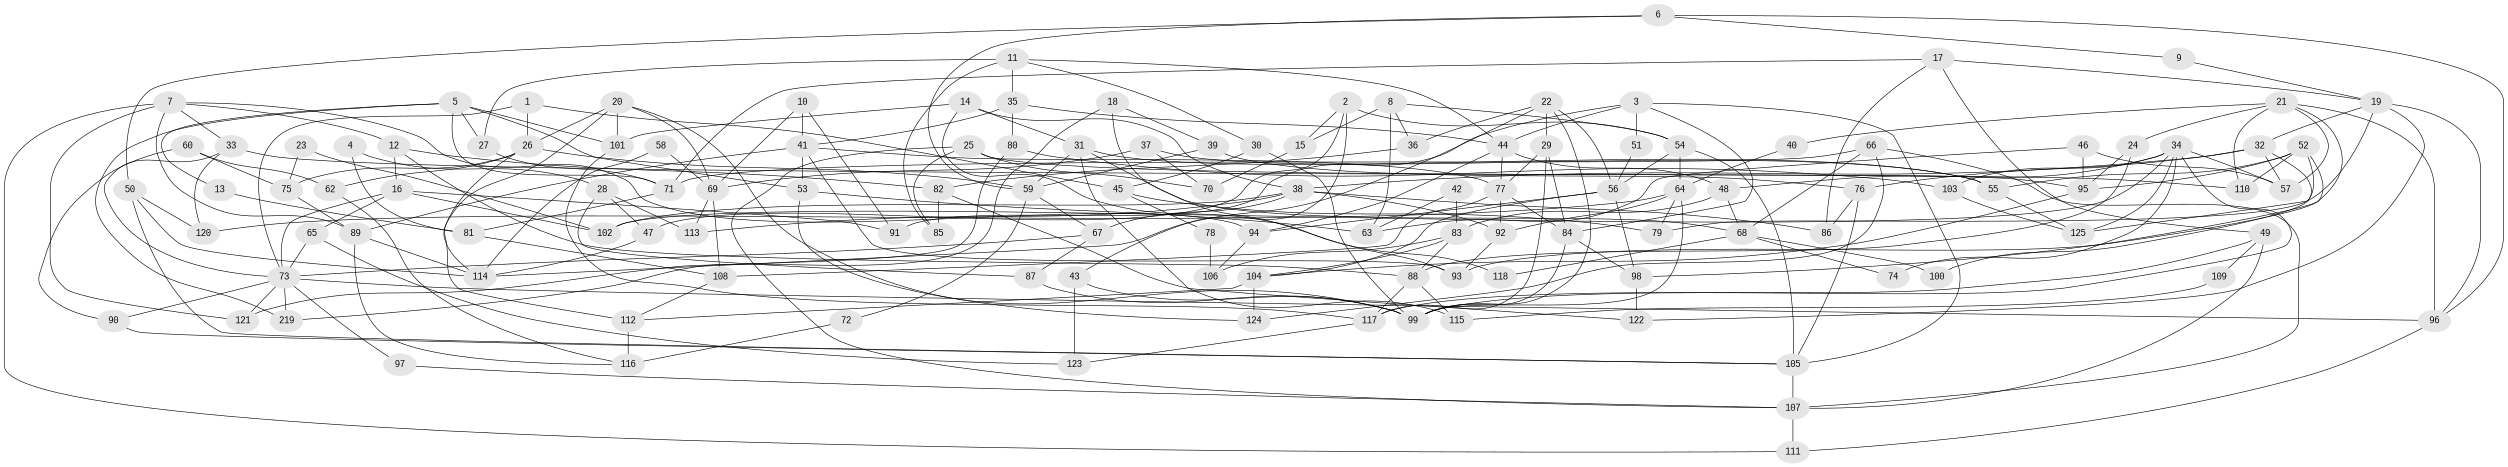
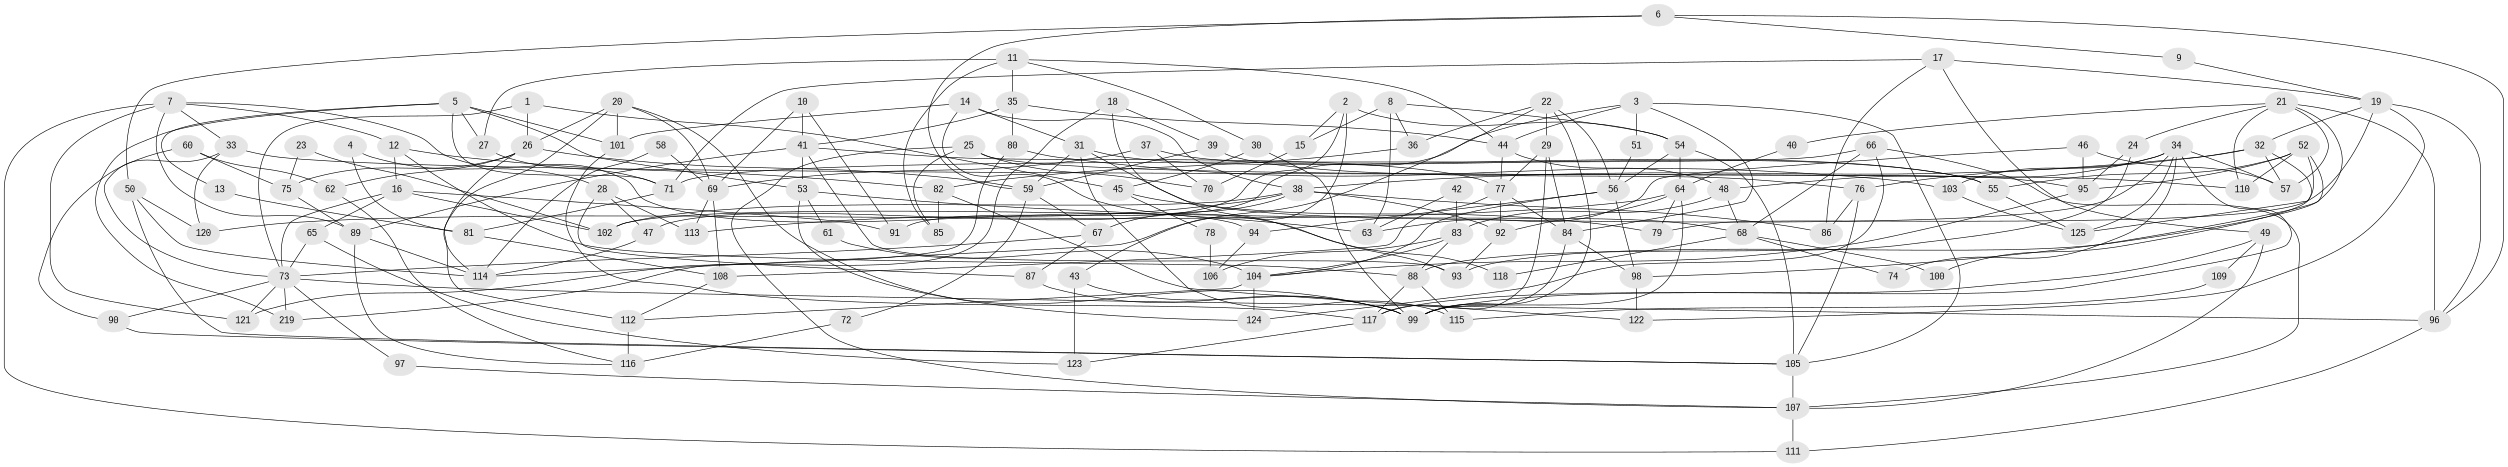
(1372, 205) -> none
none -> (828, 234)
